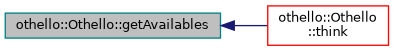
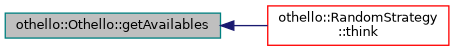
(328, 26) -> (358, 26)
